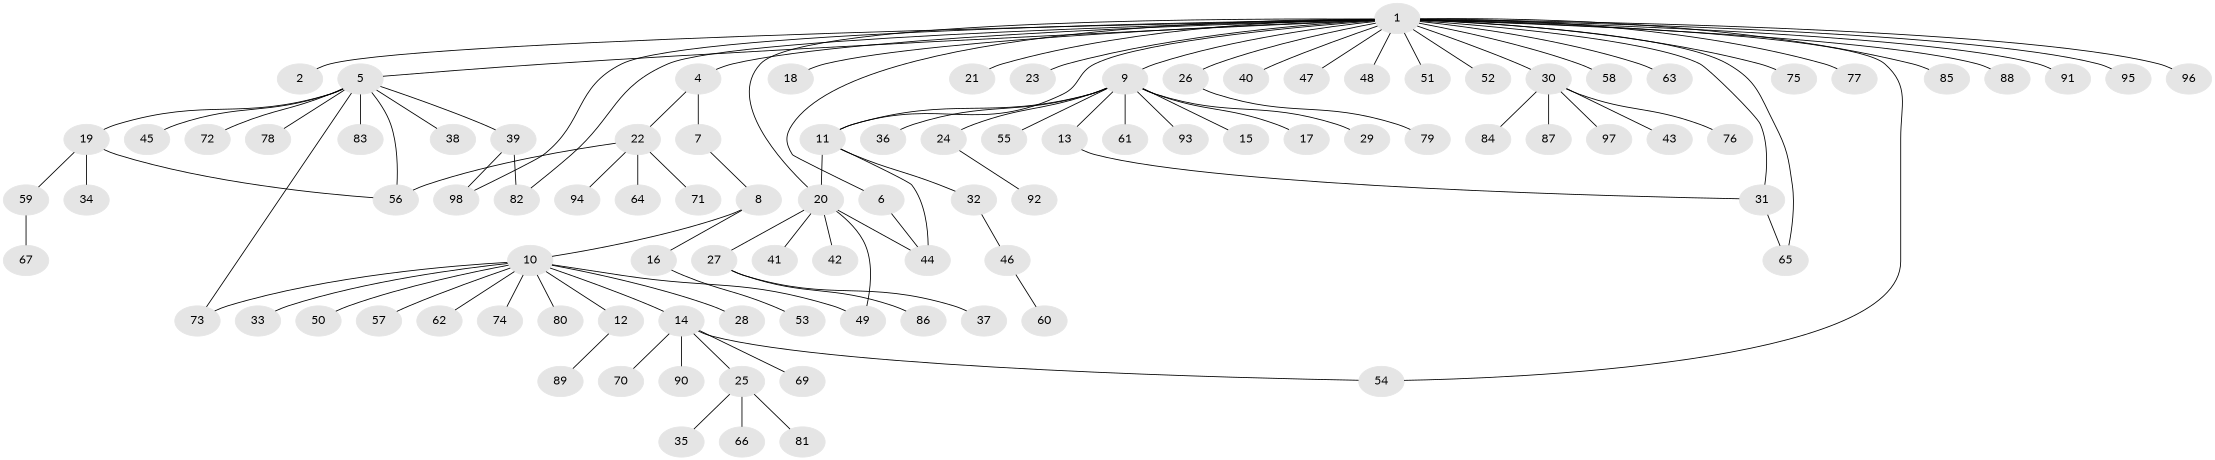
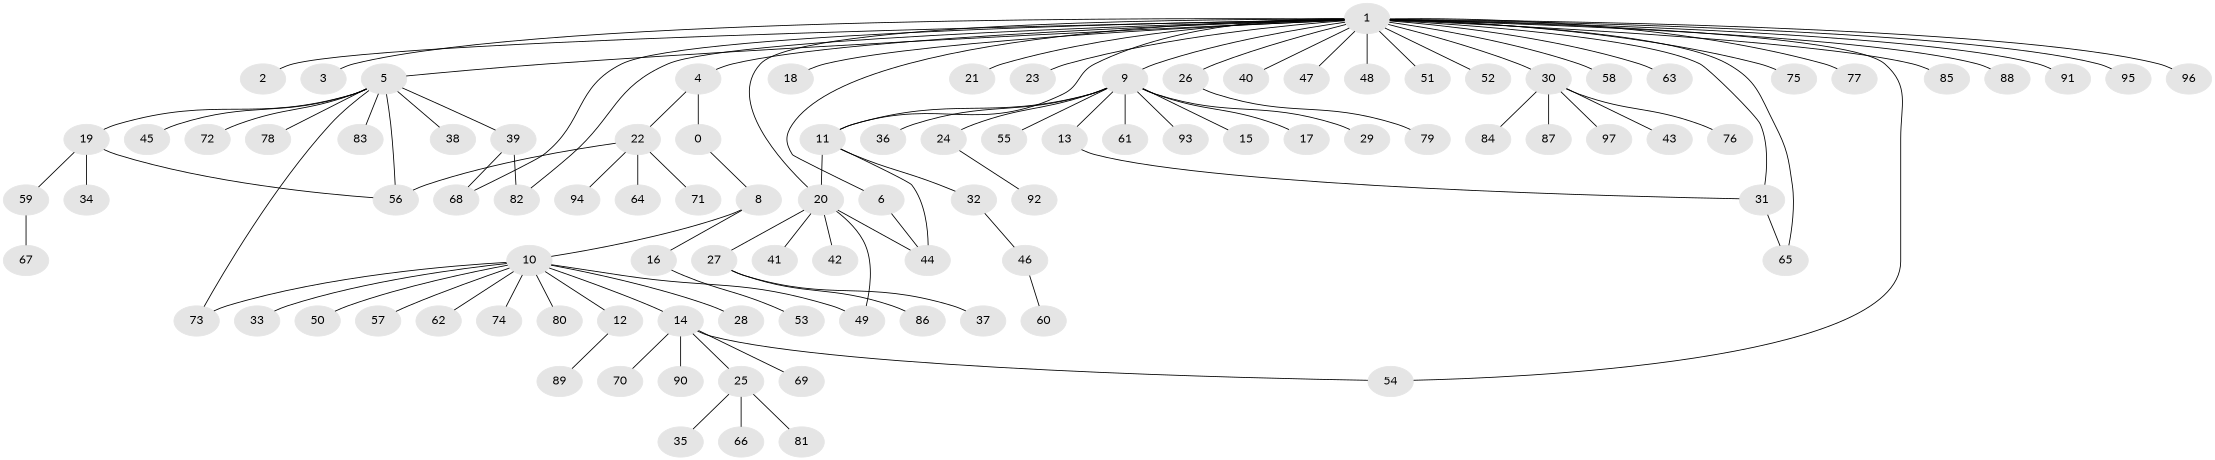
none -> (324, 79)
(698, 139) -> (698, 139)
(456, 200) -> (456, 200)
